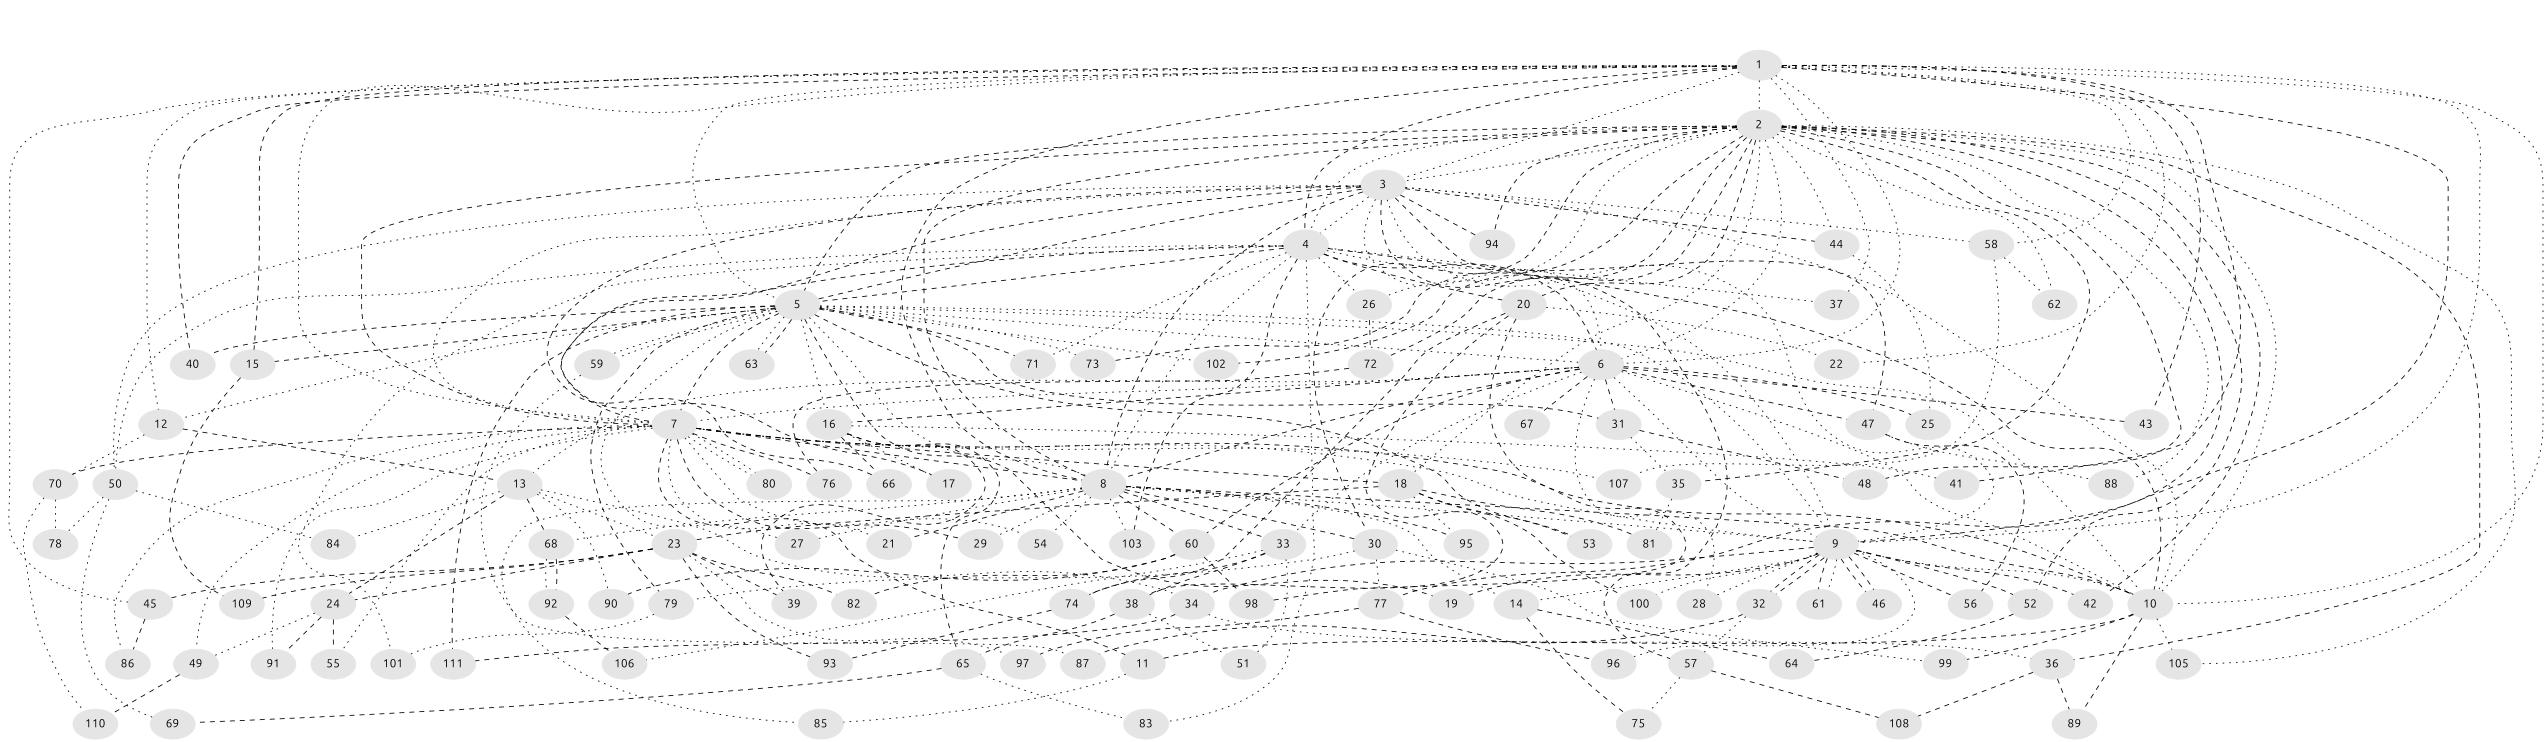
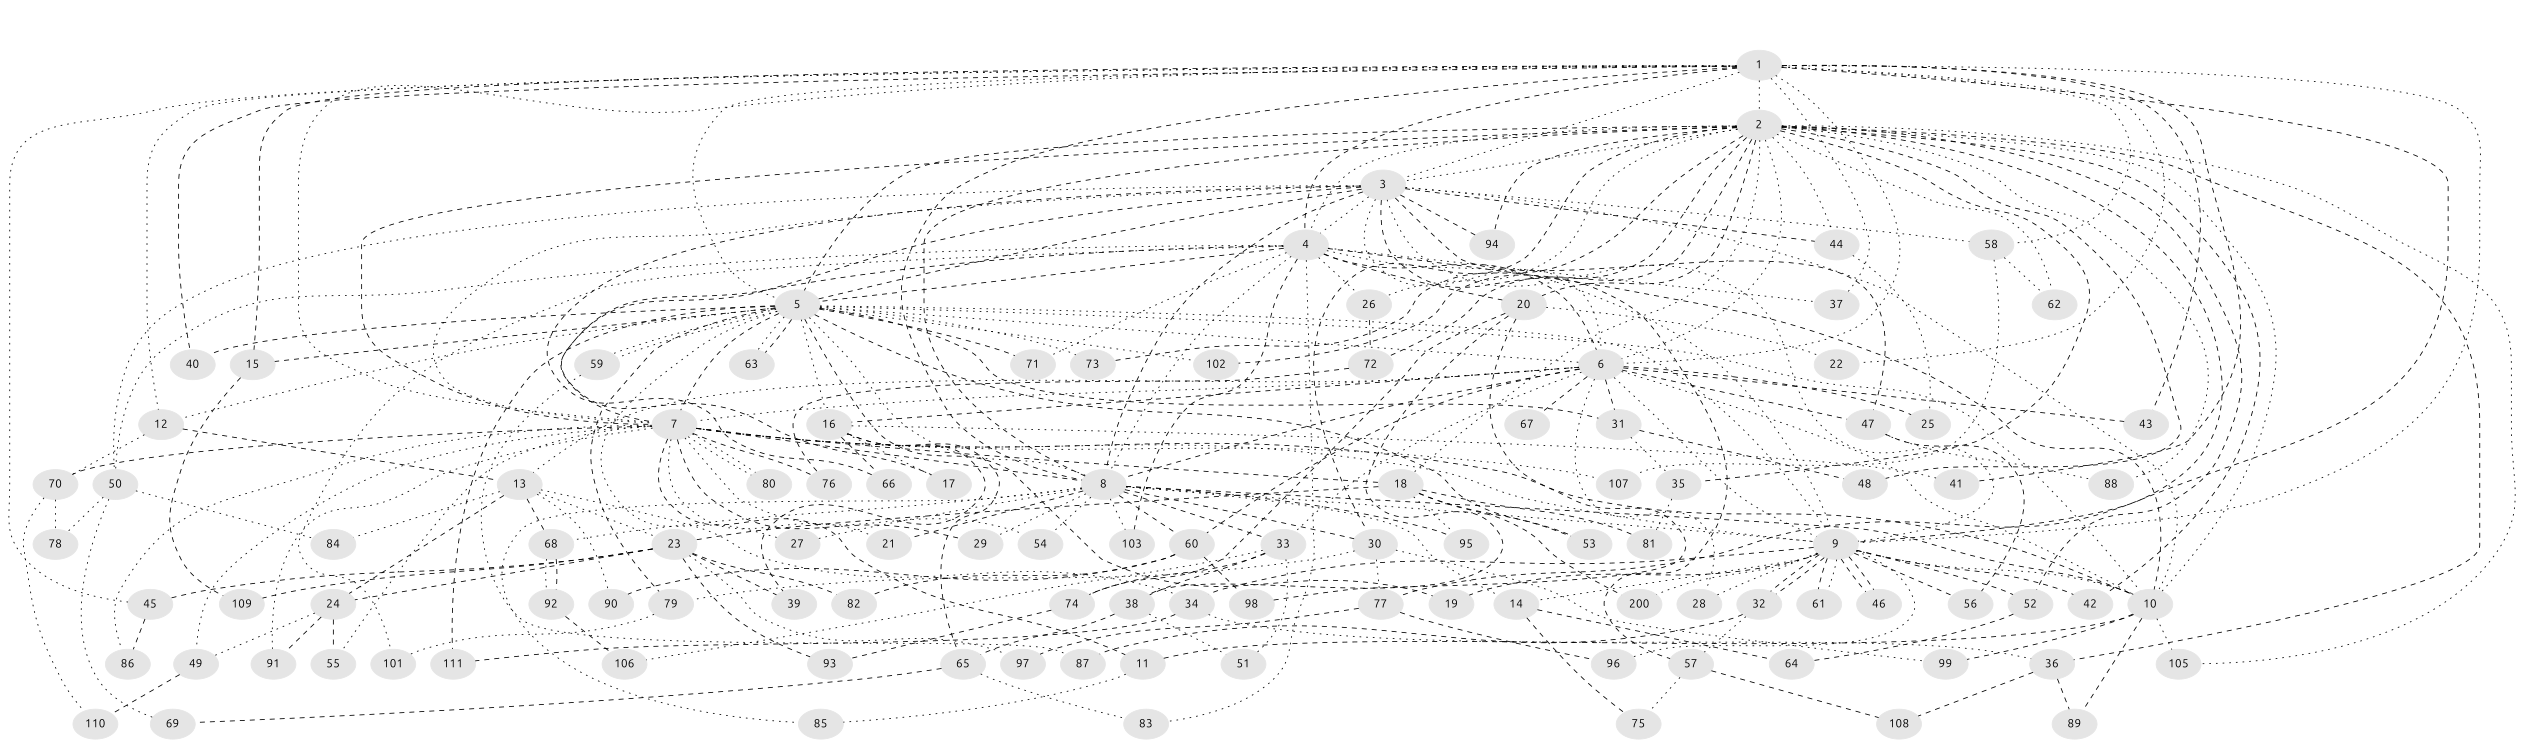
(2521, 134) -> none
(1640, 604) -> (1640, 604)
